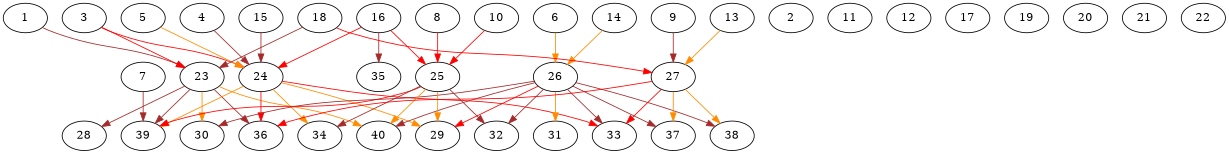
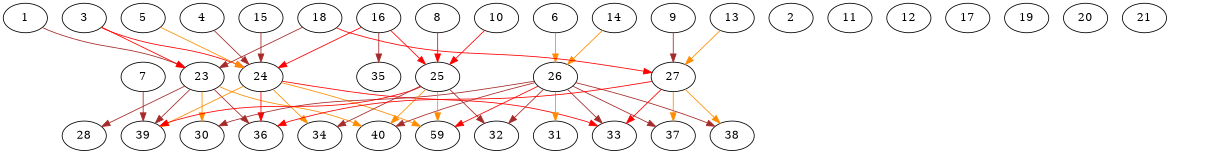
(1203, 18) -> none
(438, 136) -> (438, 136)
